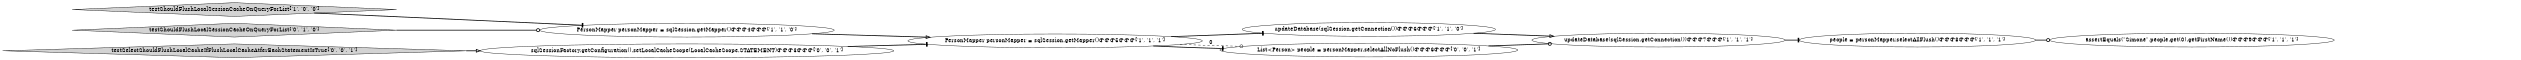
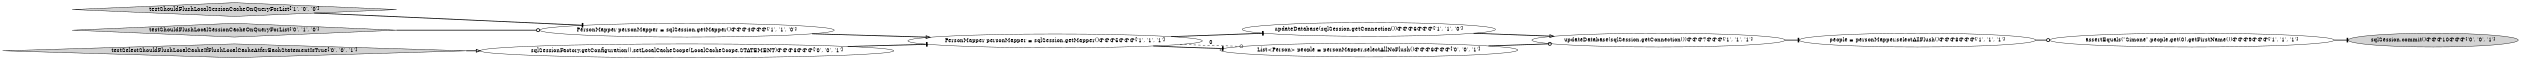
none -> (2433, 40)
